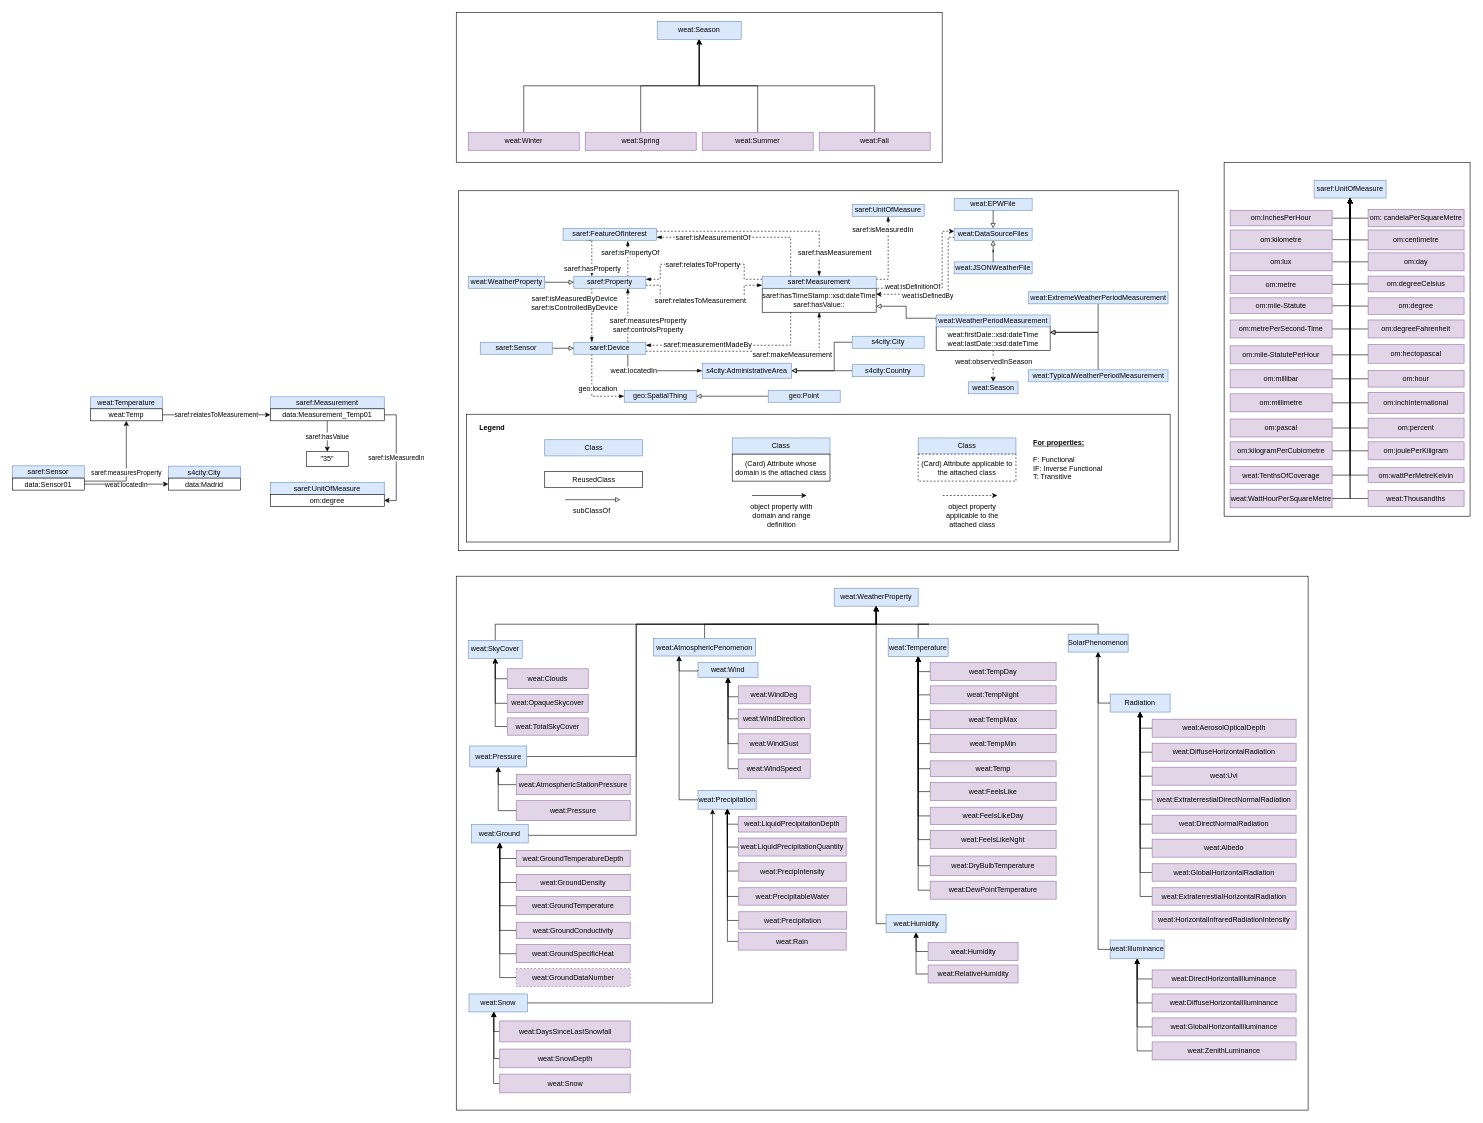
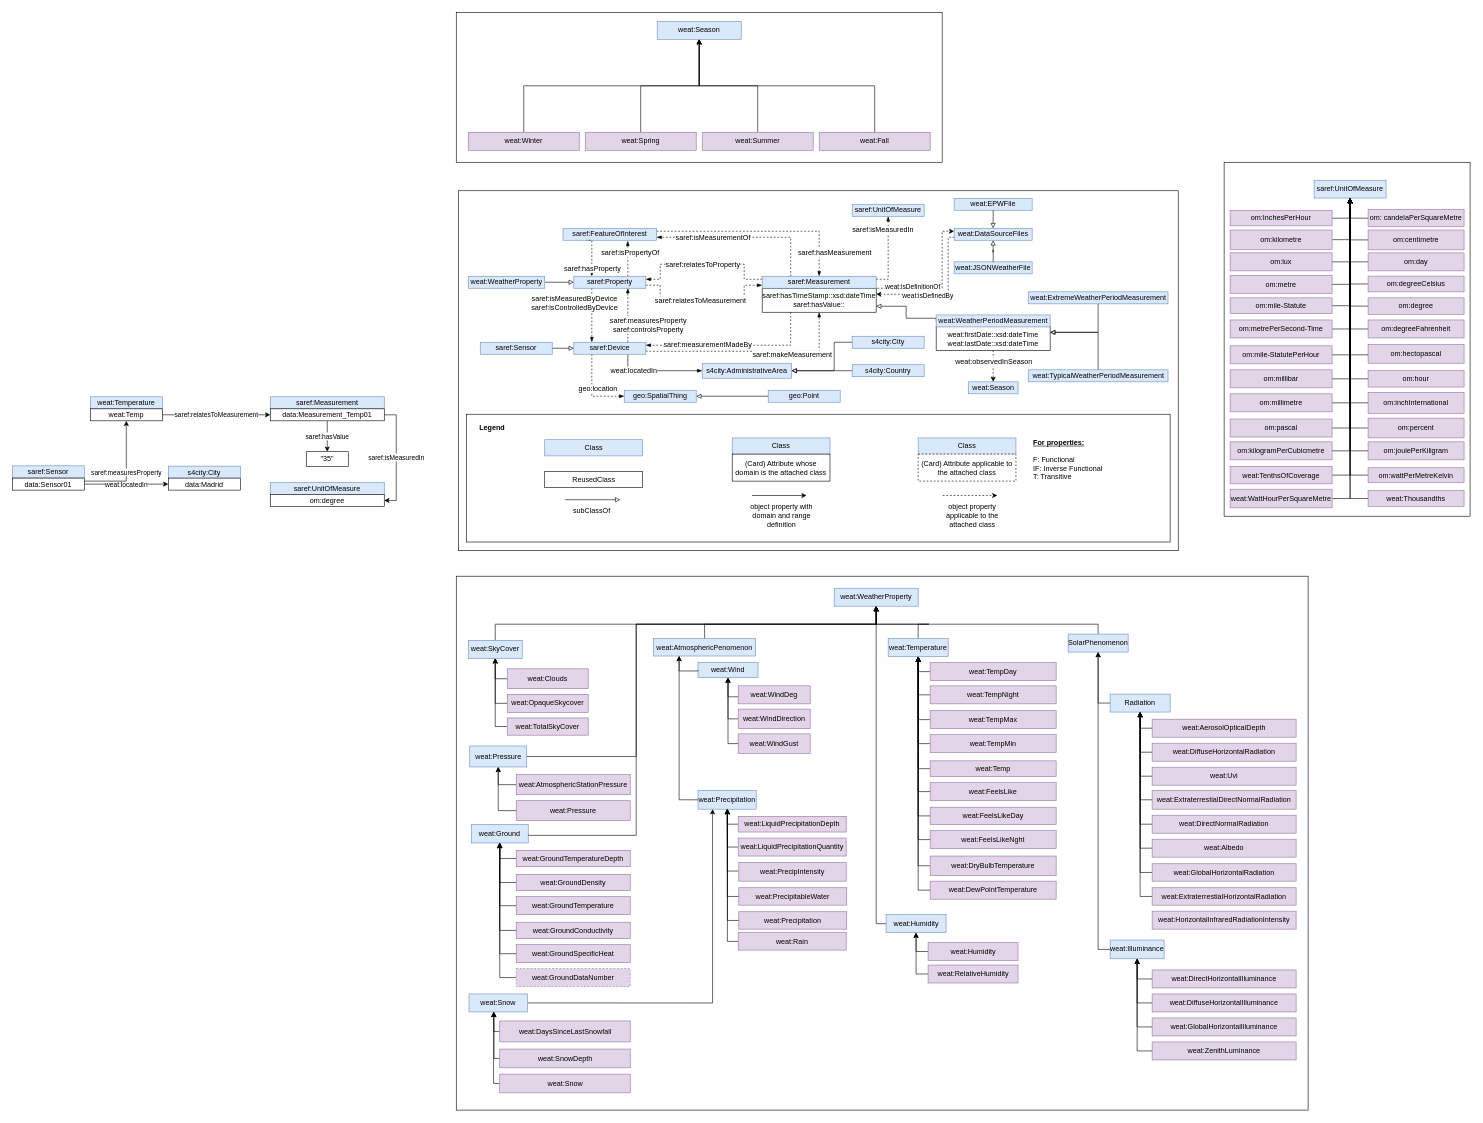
(728, 762) -> none
(774, 769) -> none
